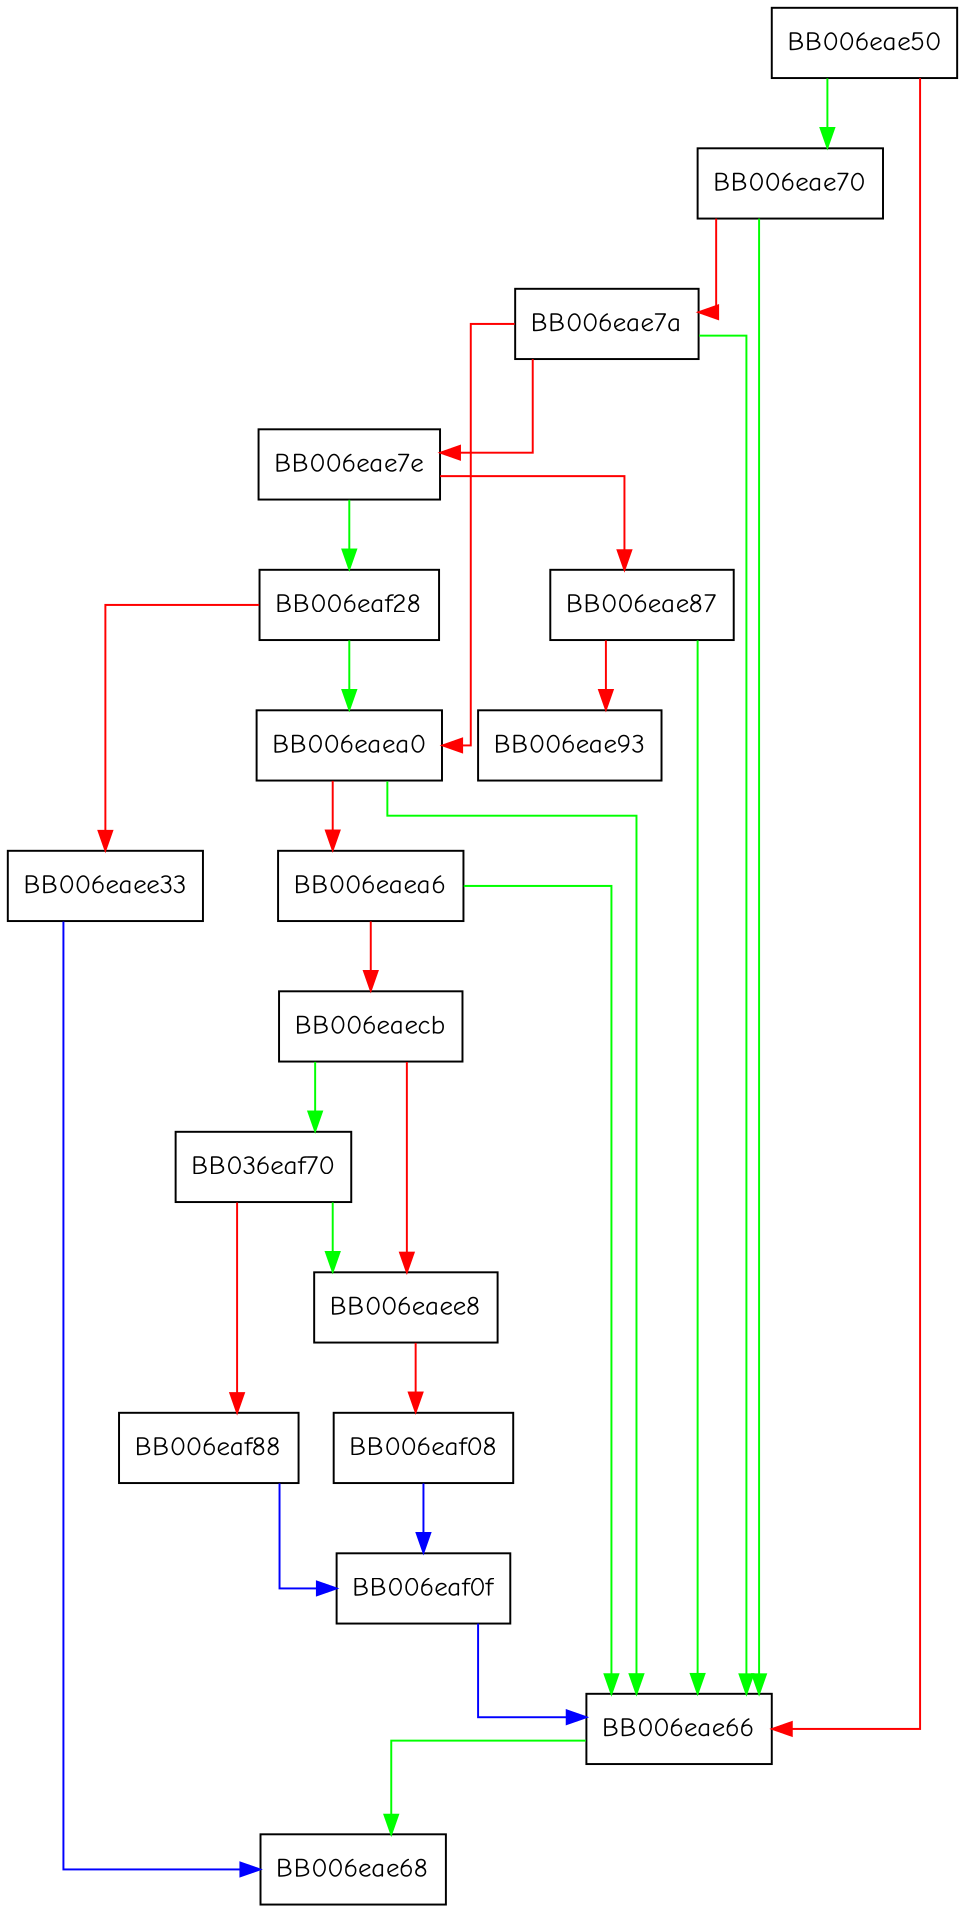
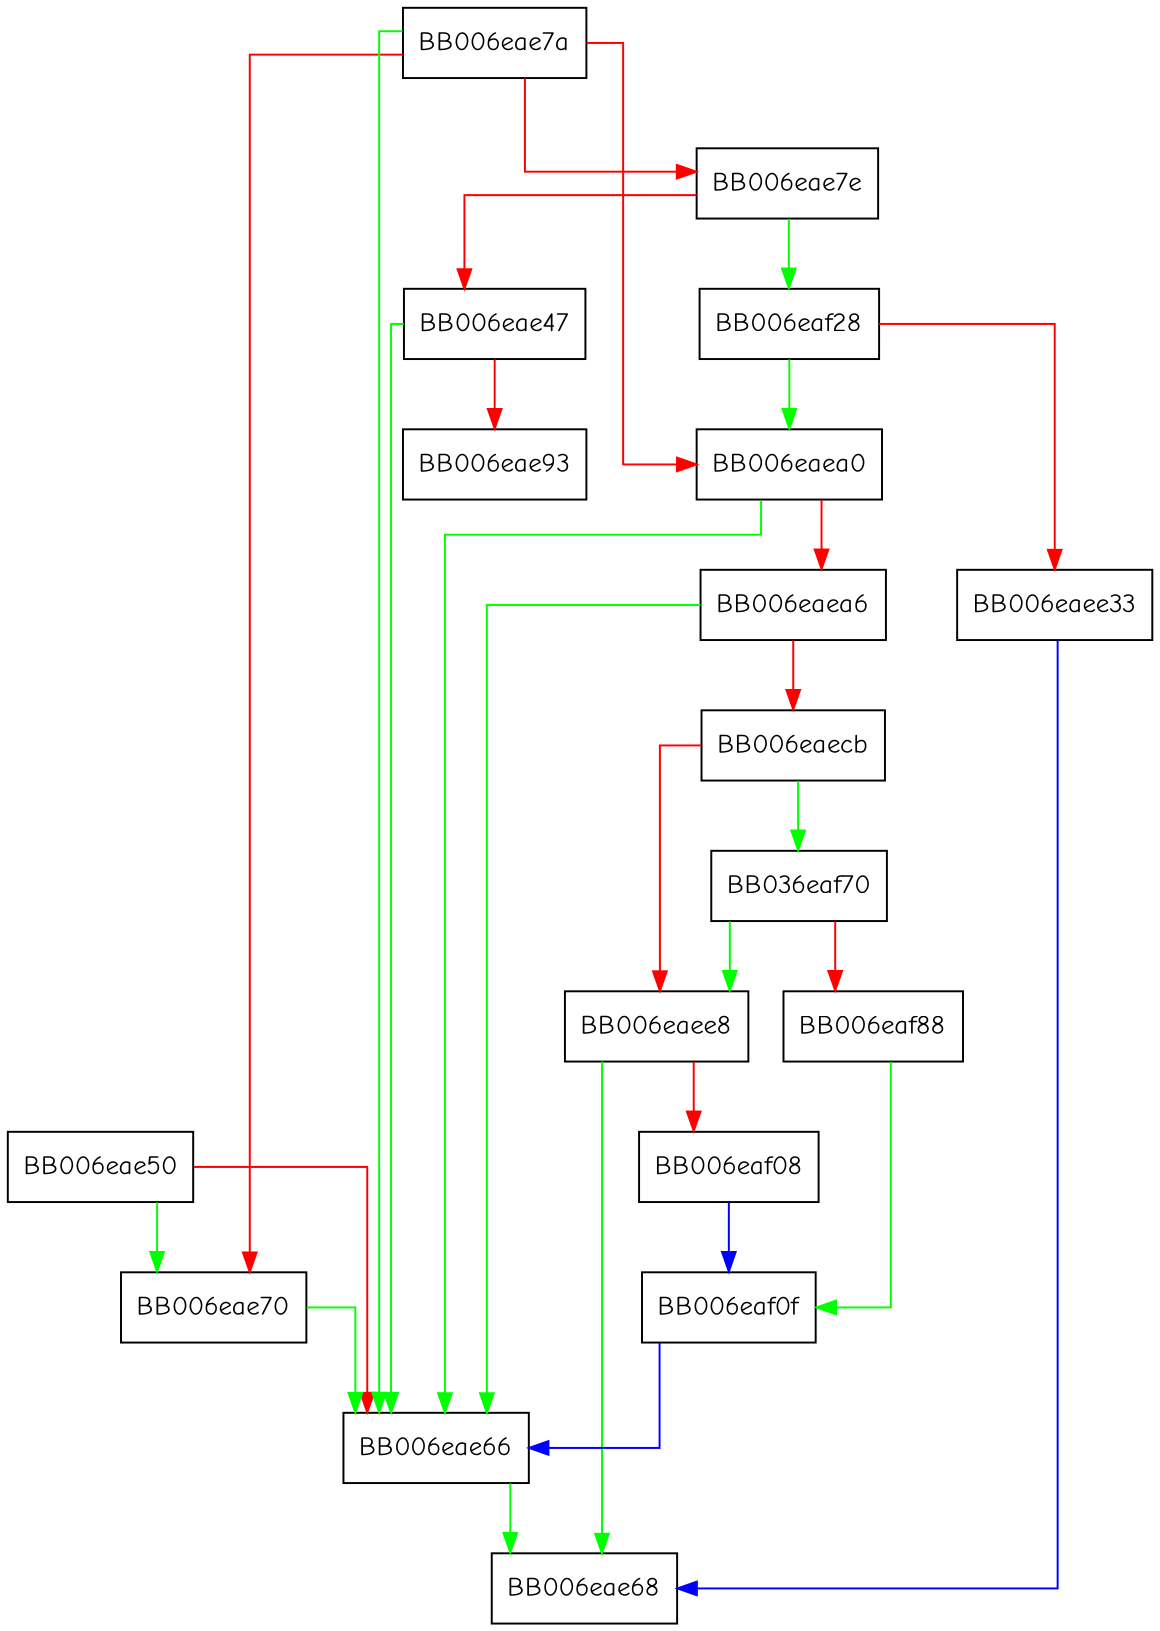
(716, 266) -> (250, 577)
(642, 605) -> (495, 324)
none -> (602, 1298)
(280, 1555) -> (891, 1212)
